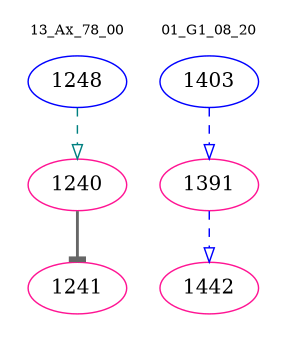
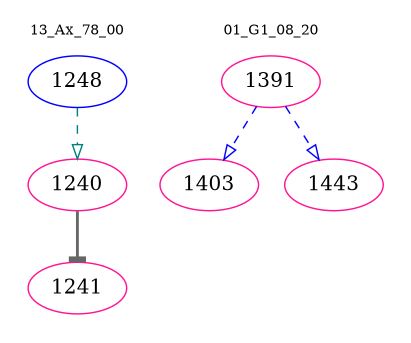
(209, 82) -> (209, 185)
(209, 126) -> (244, 127)
(209, 288) -> (334, 185)
